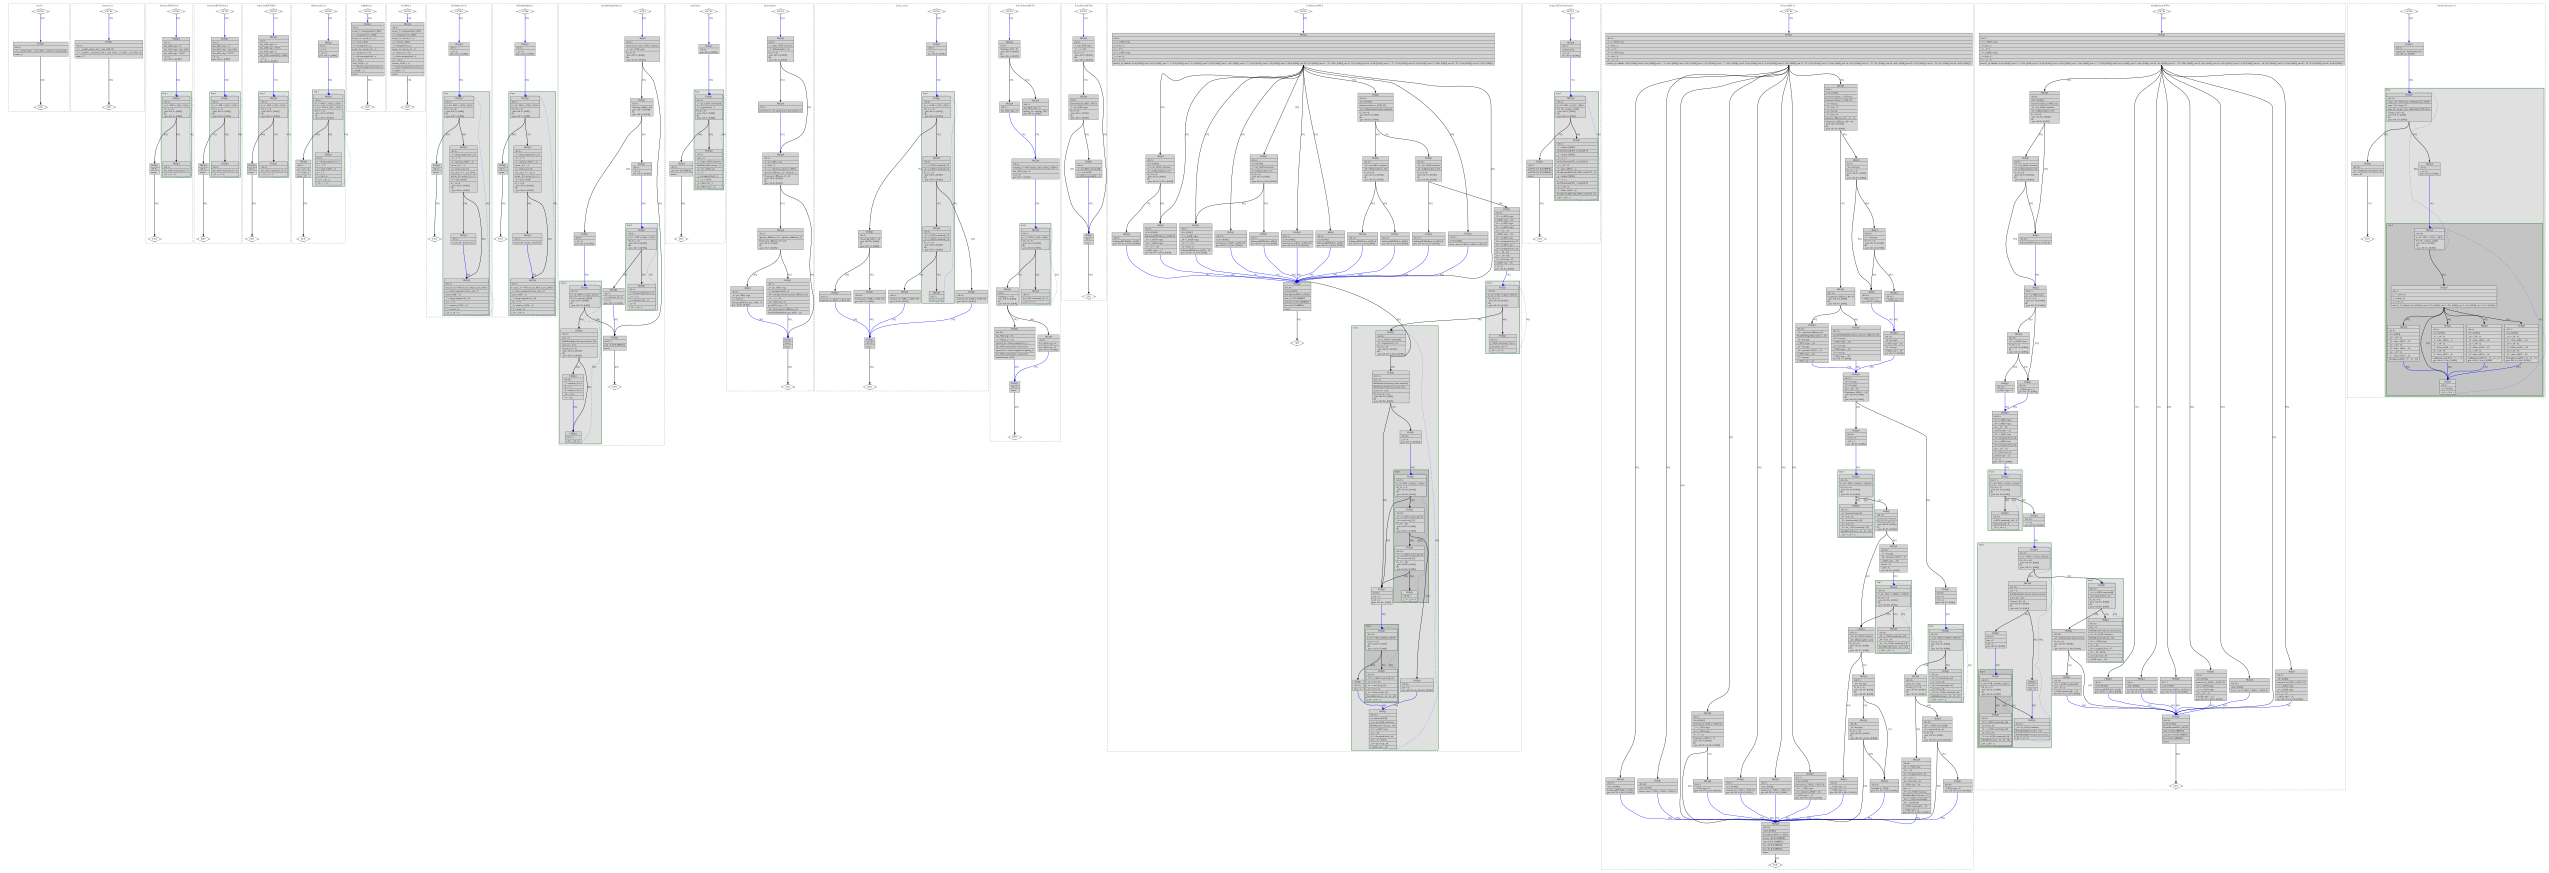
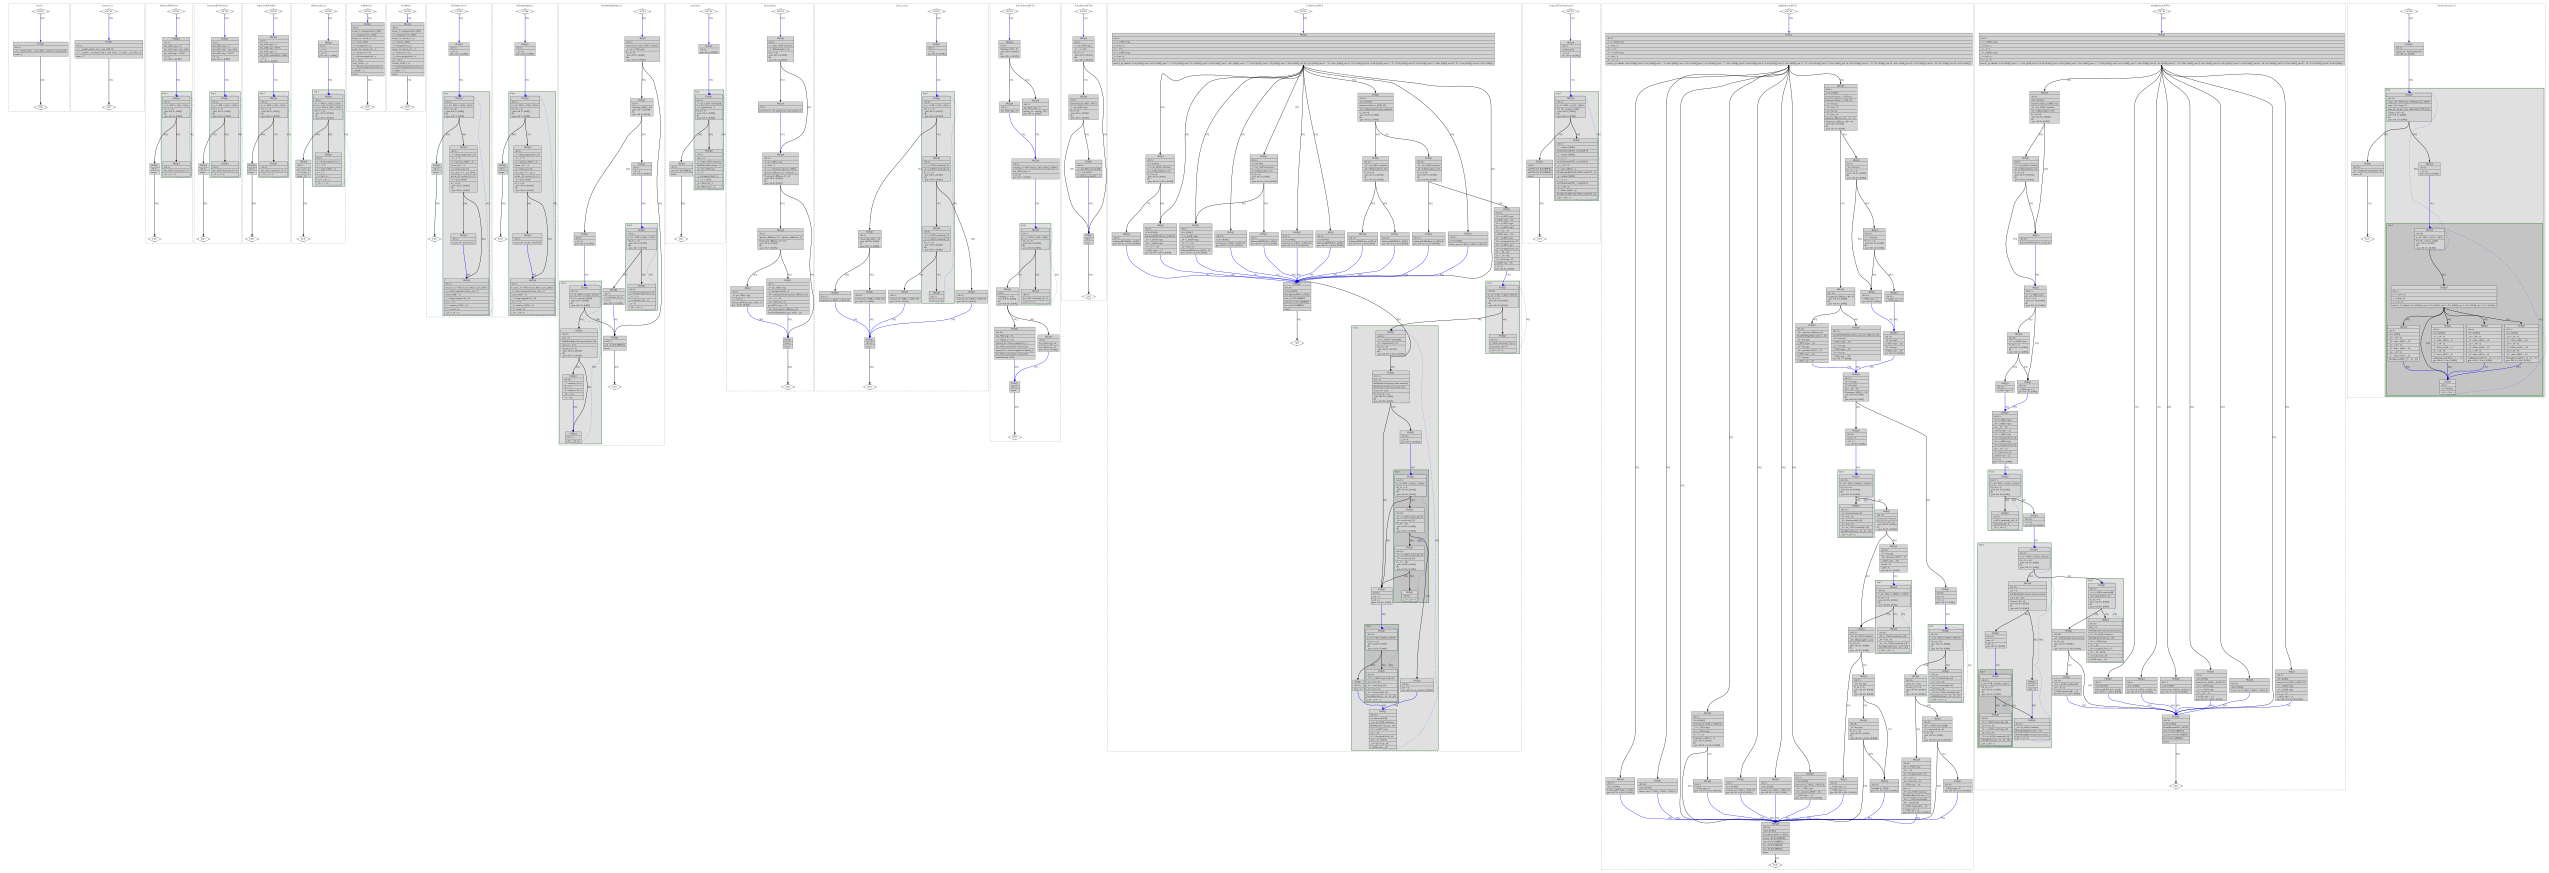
(1787, 6) -> (1787, 6)
